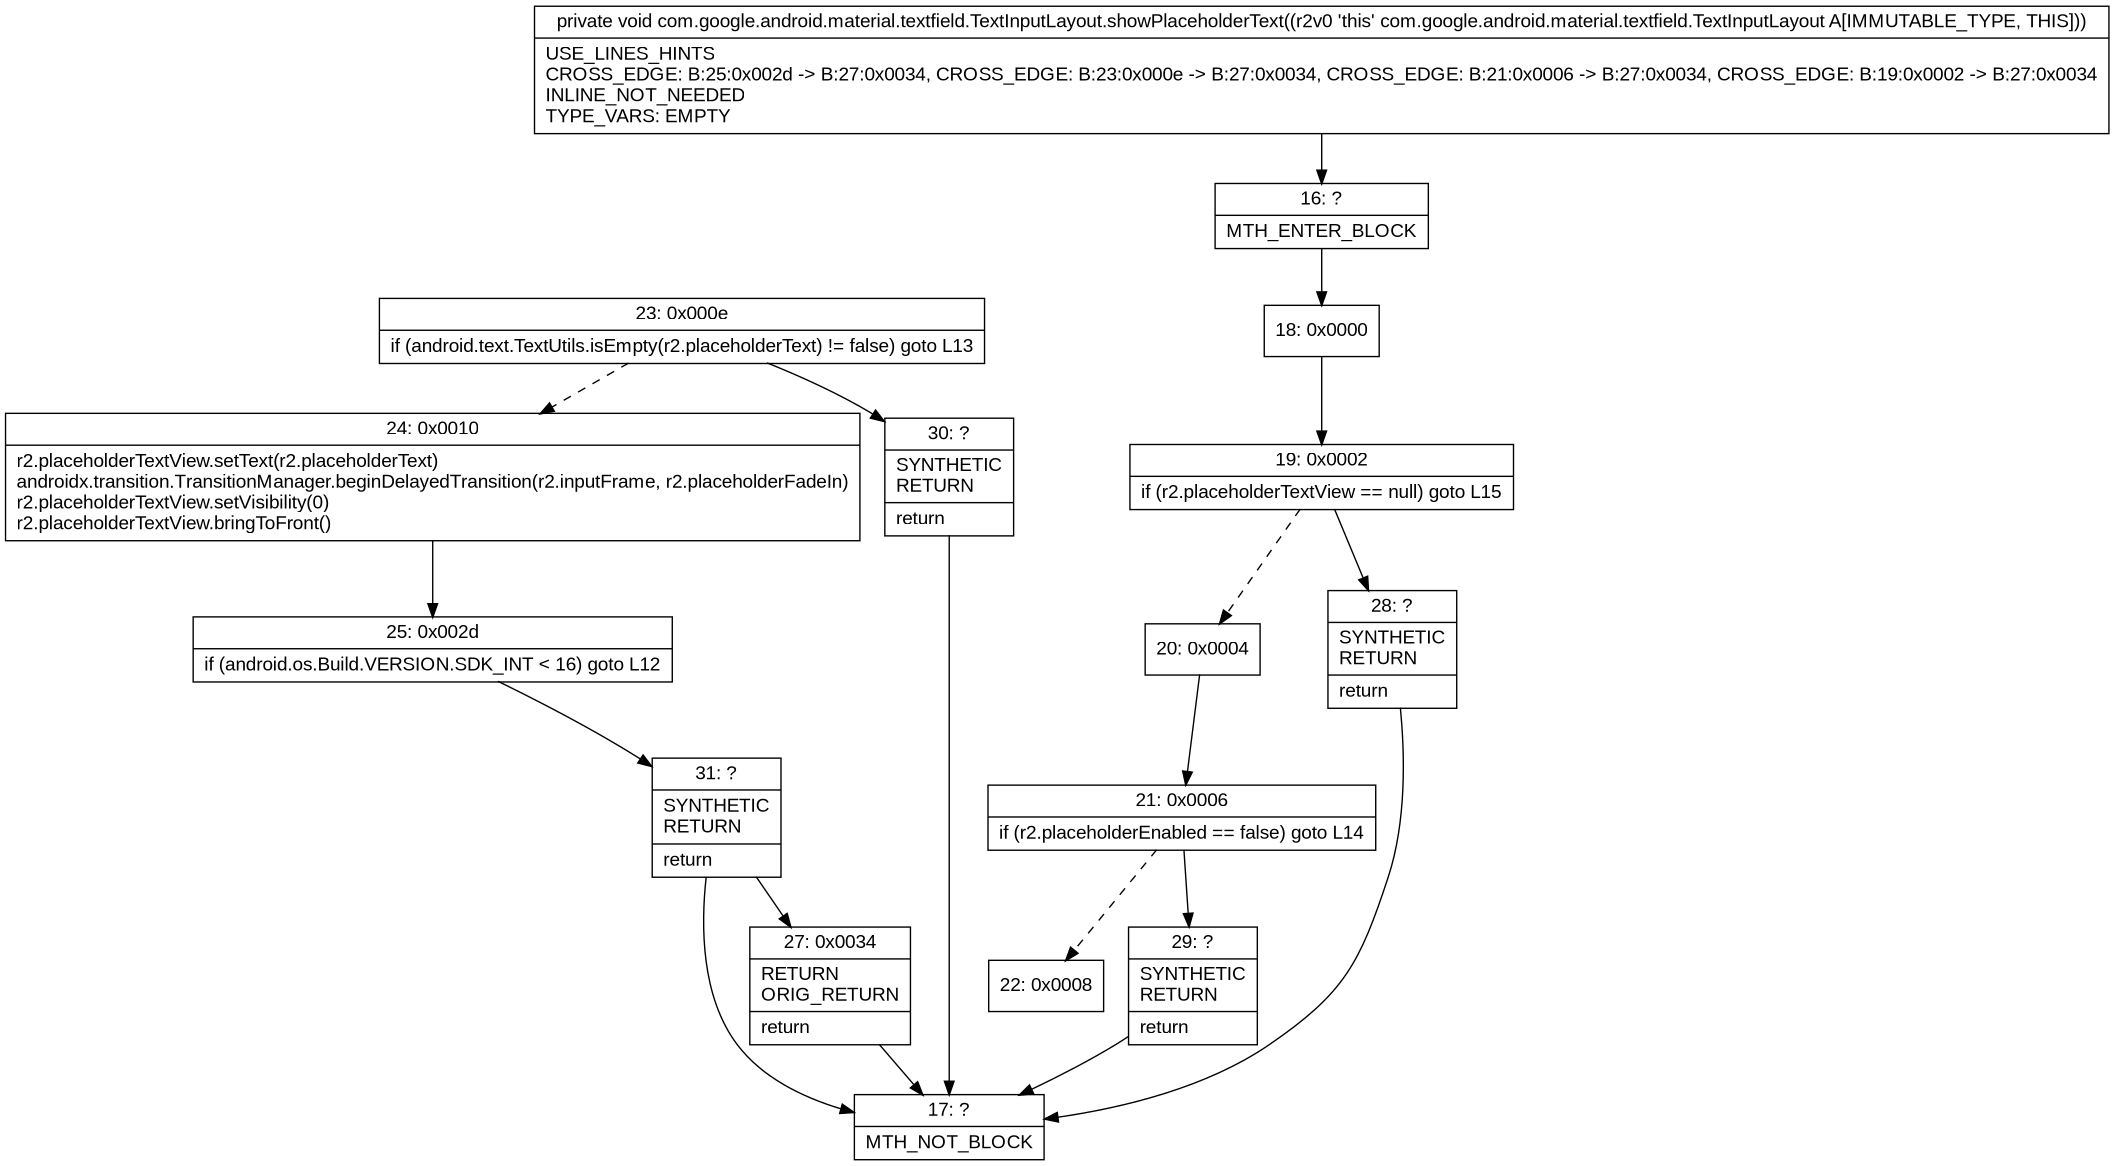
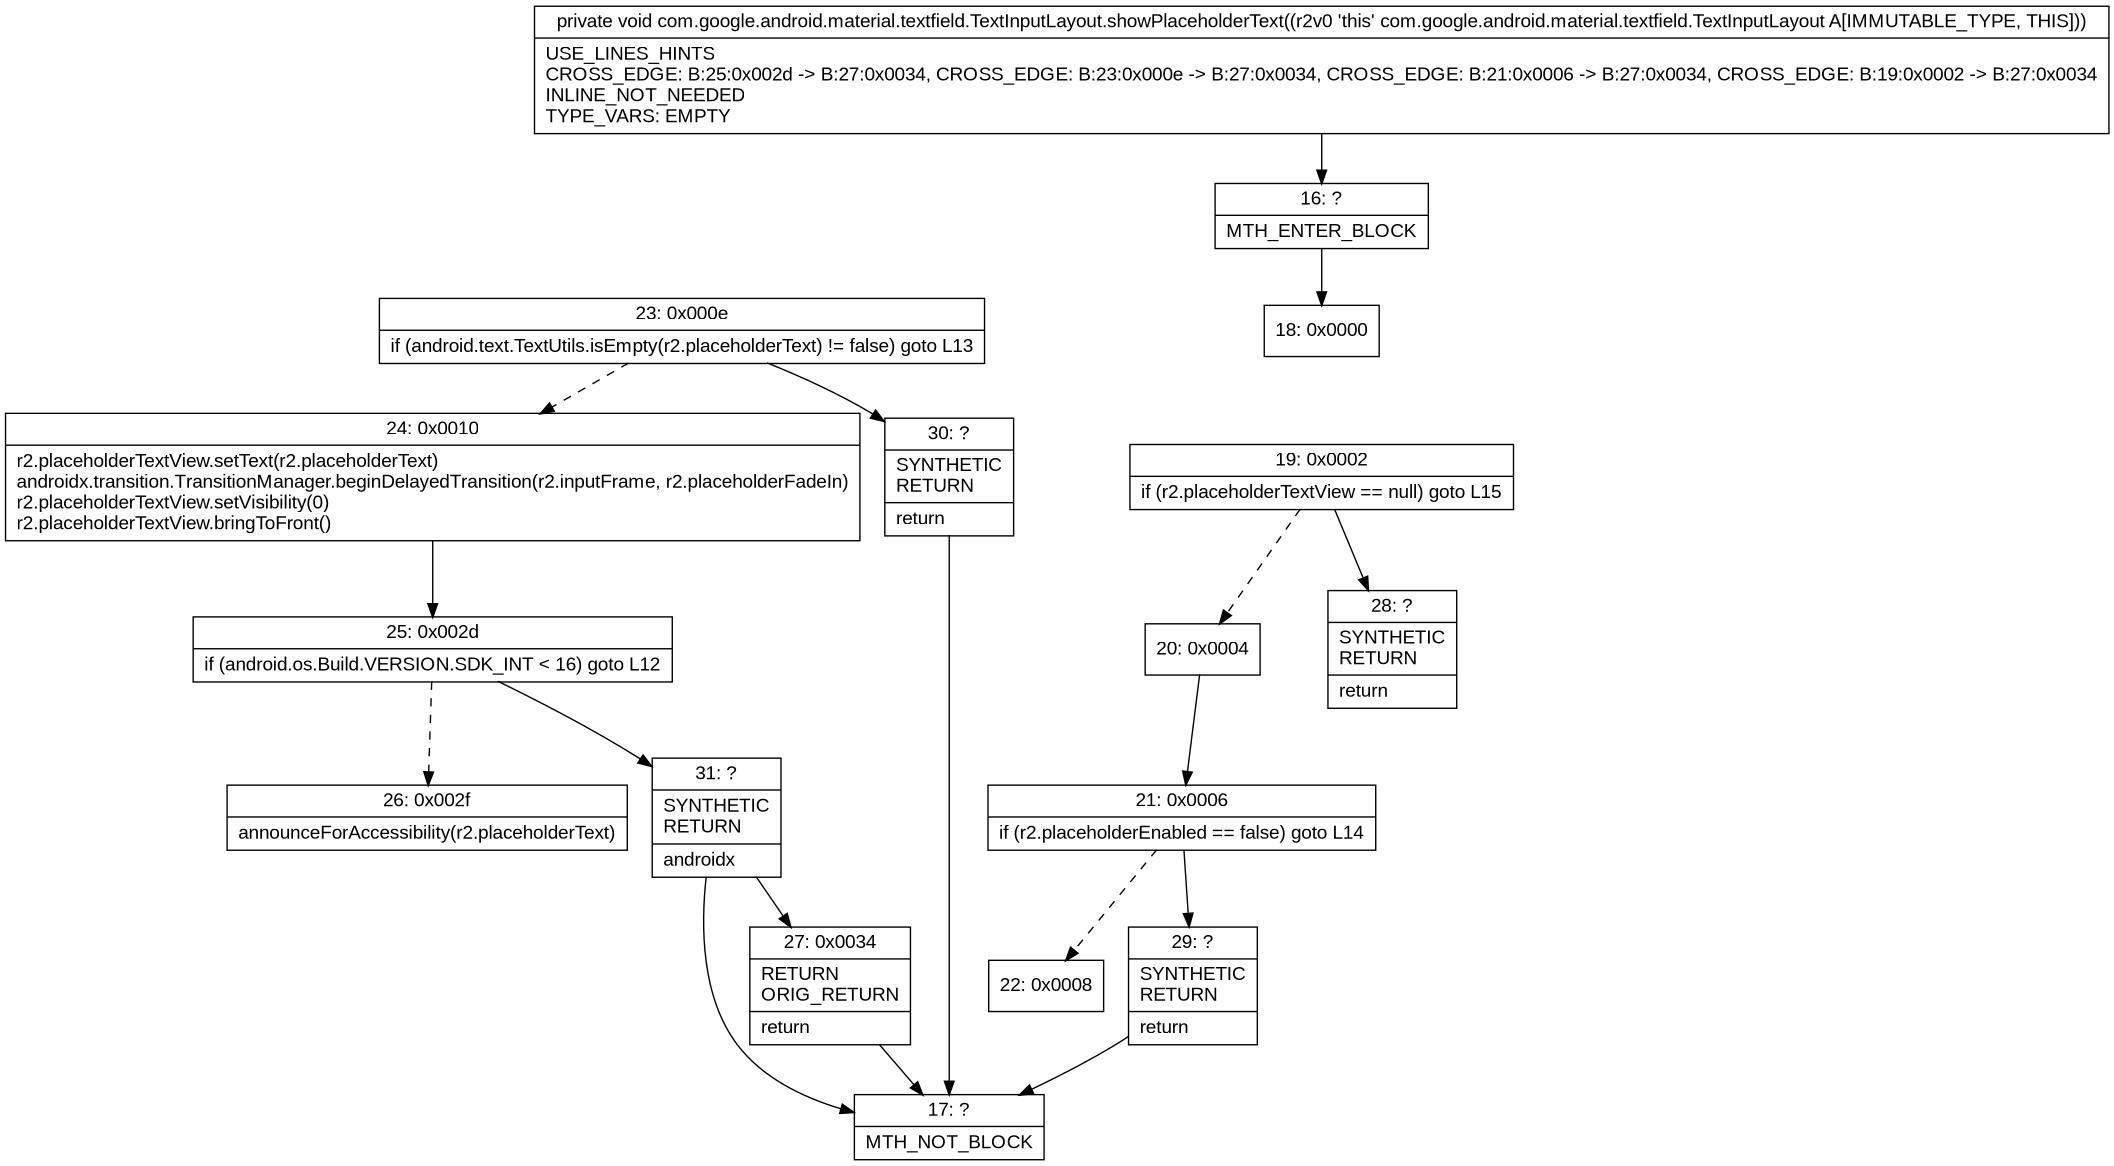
(1322, 394) -> none
none -> (427, 818)
(688, 860) -> (699, 860)
(1330, 995) -> none
